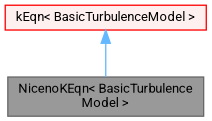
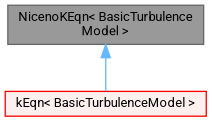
(106, 60) -> (106, 74)
